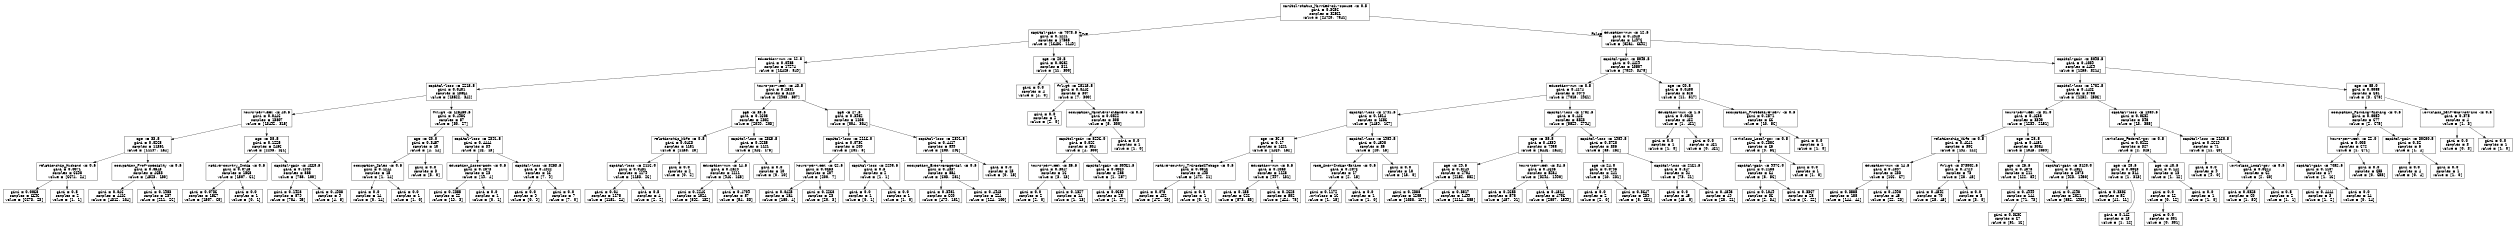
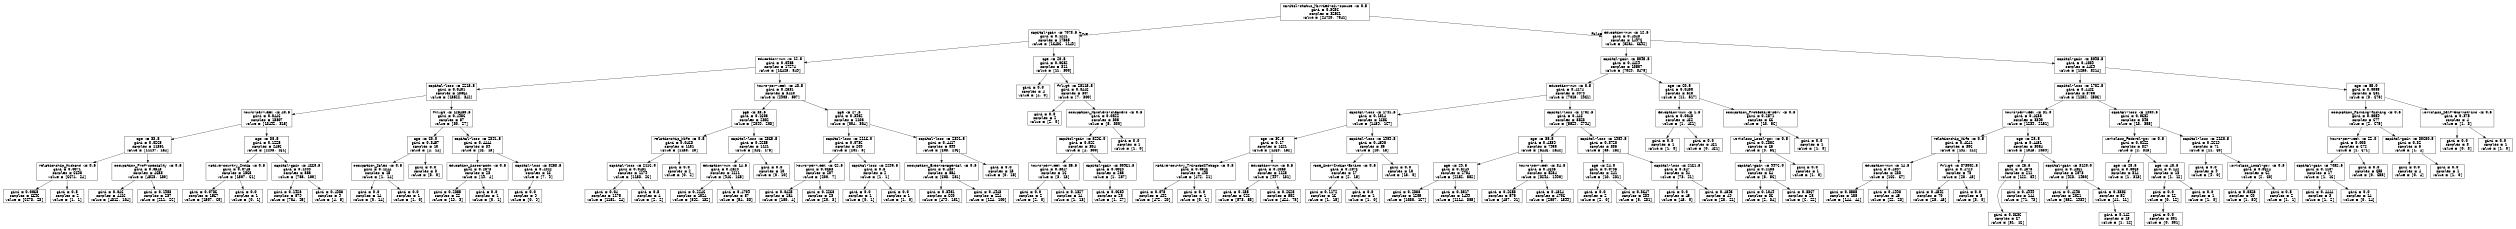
none -> (2165, 183)
(563, 196) -> none
(1323, 196) -> (1323, 196)
(2135, 196) -> (2114, 206)
(2015, 206) -> (1998, 194)
